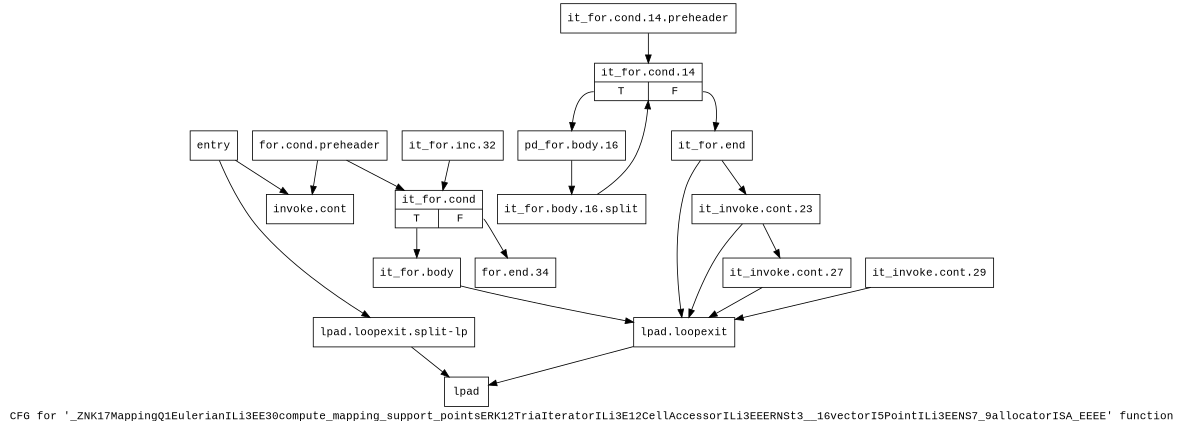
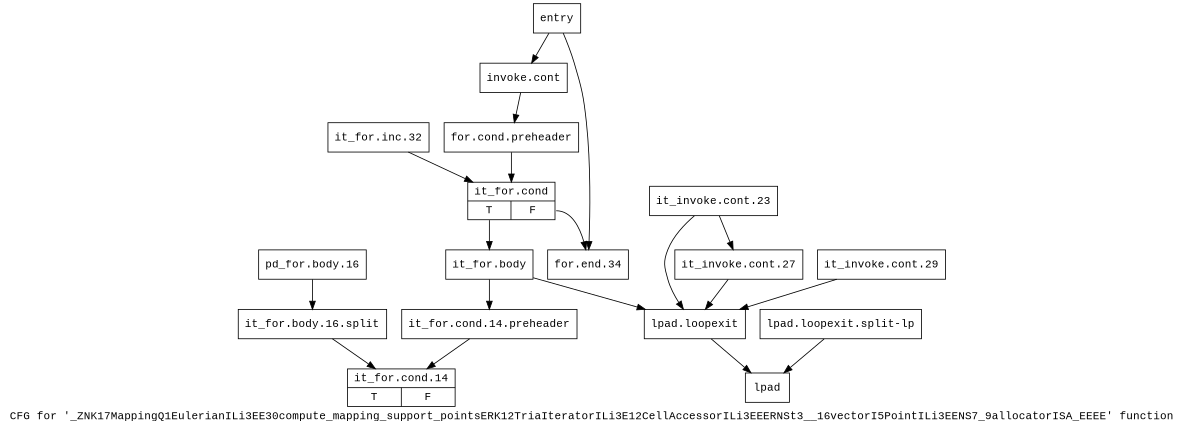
(578, 103) -> none
(712, 146) -> none
(316, 173) -> (518, 104)
(278, 249) -> (588, 136)
none -> (489, 290)
